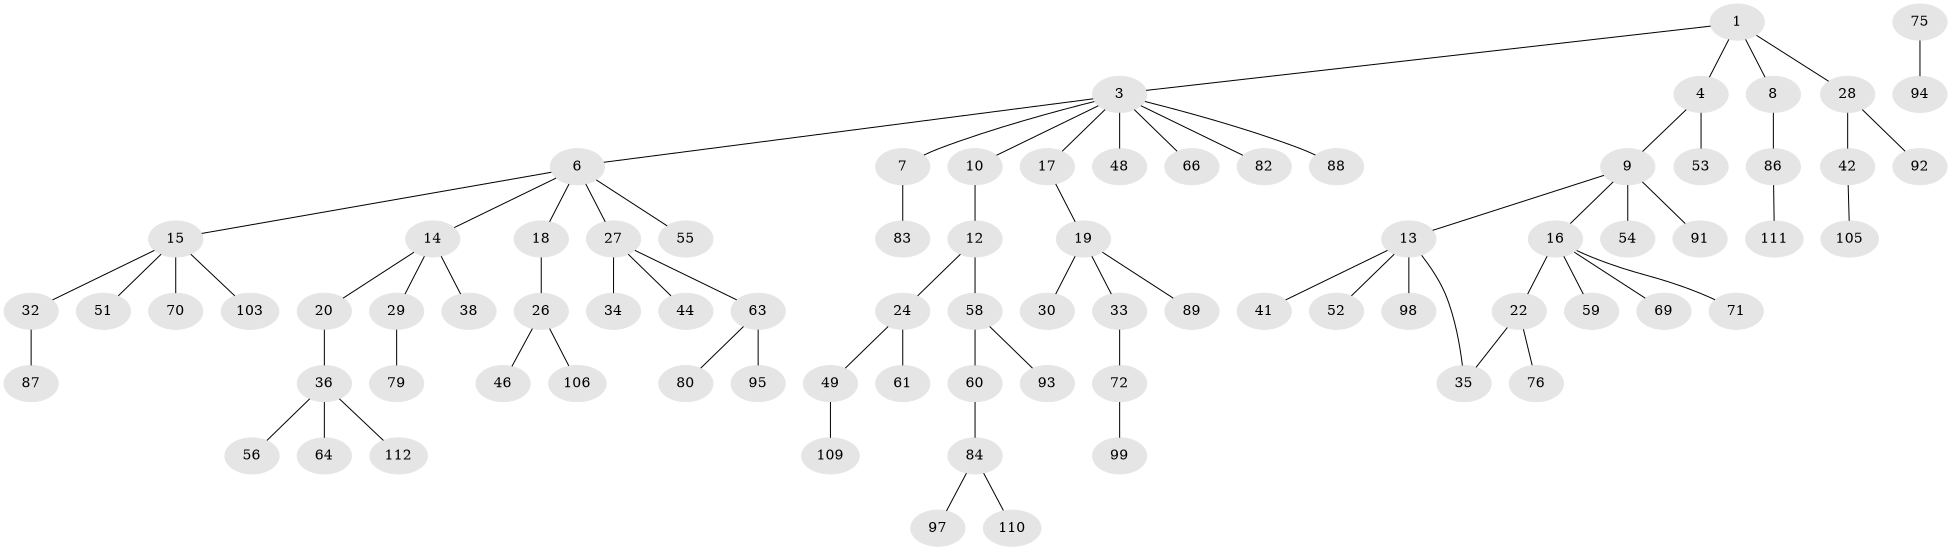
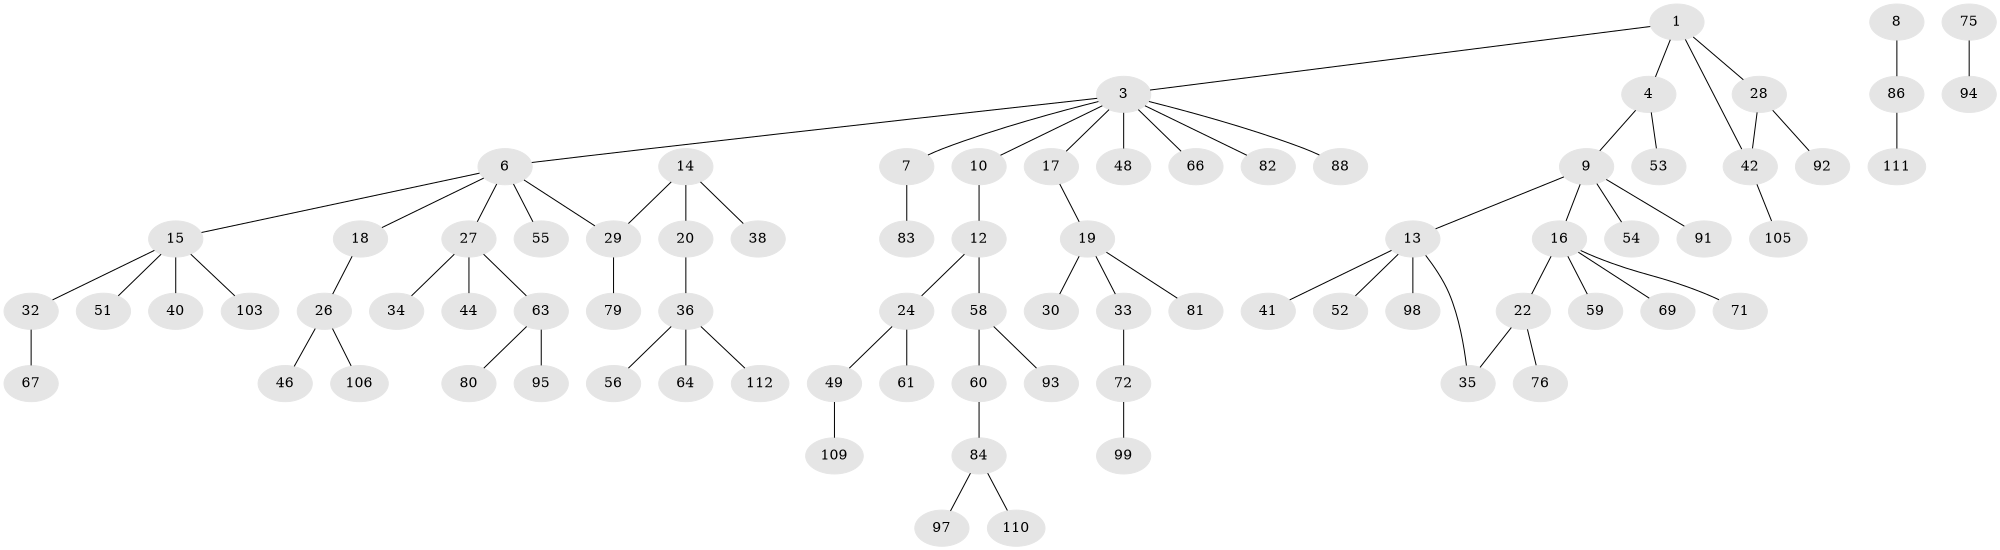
(1755, 58) -> (1714, 94)
(505, 203) -> (559, 203)
(176, 311) -> (176, 311)
(1192, 311) -> (1196, 311)
(31, 384) -> (31, 384)
